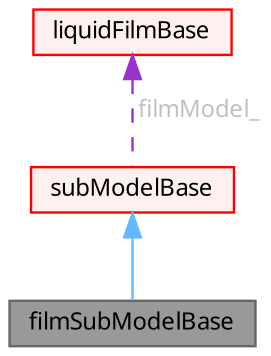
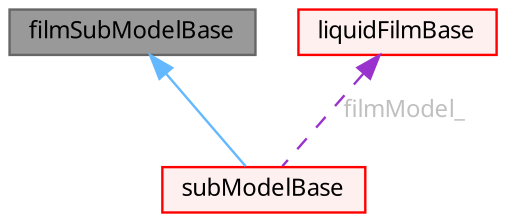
(133, 269) -> (206, 120)
